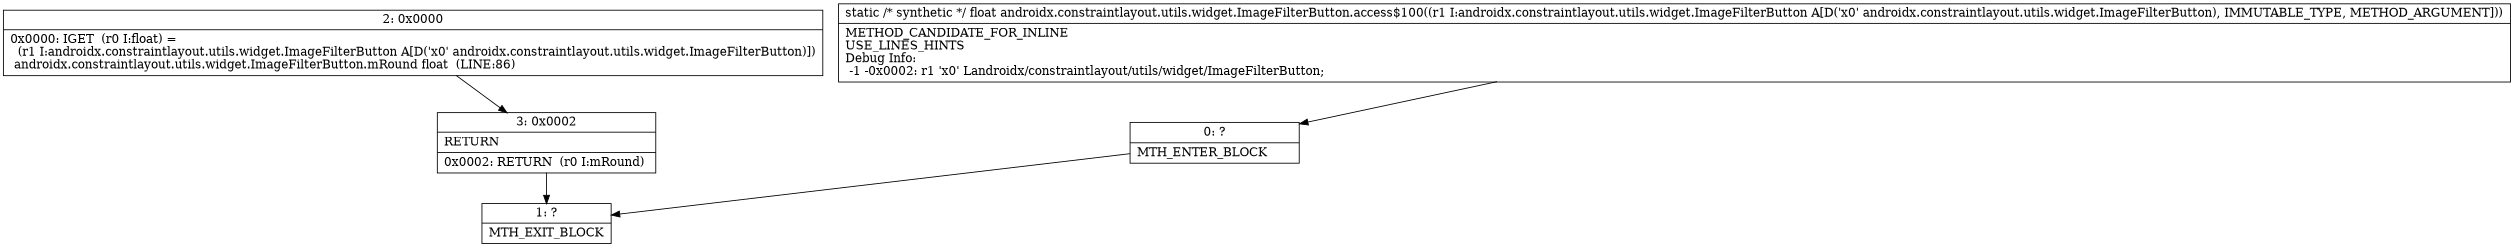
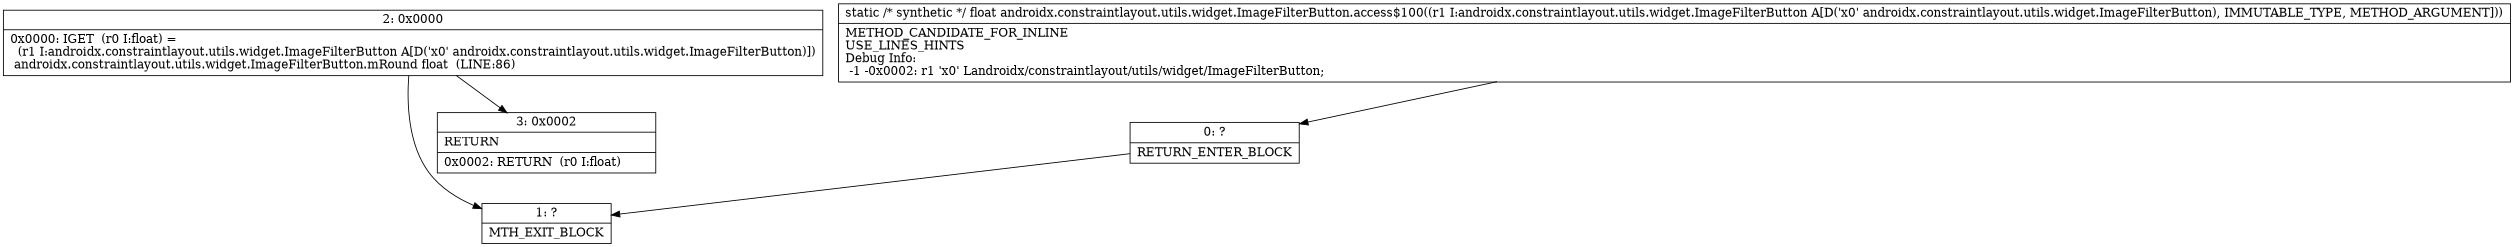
(1202, 153) -> (1215, 153)
(547, 162) -> (535, 162)
(547, 184) -> (418, 153)
